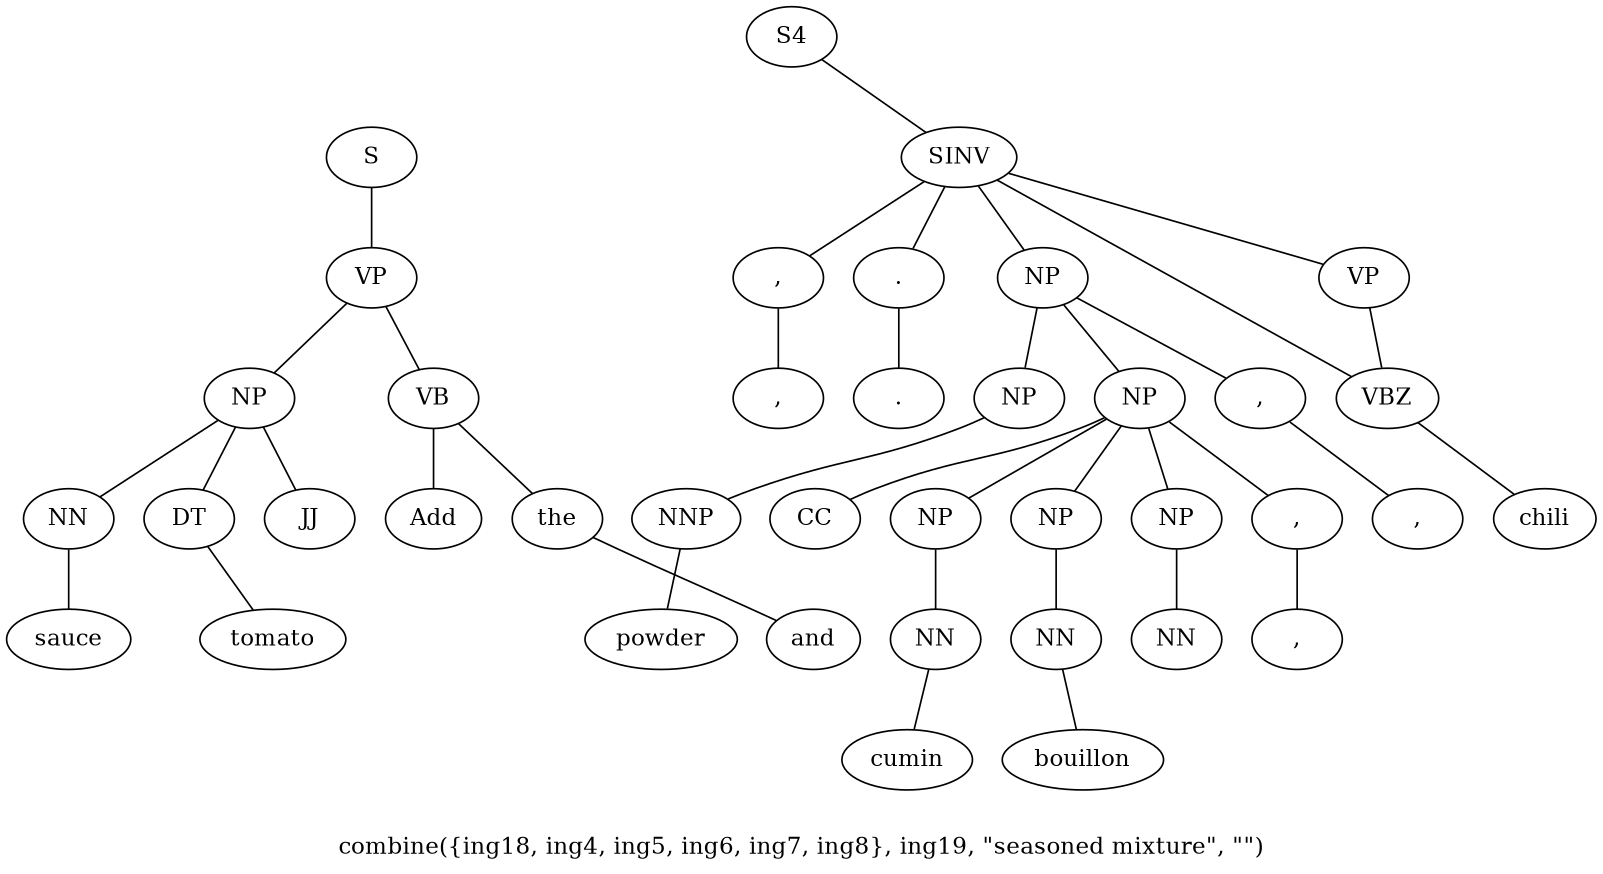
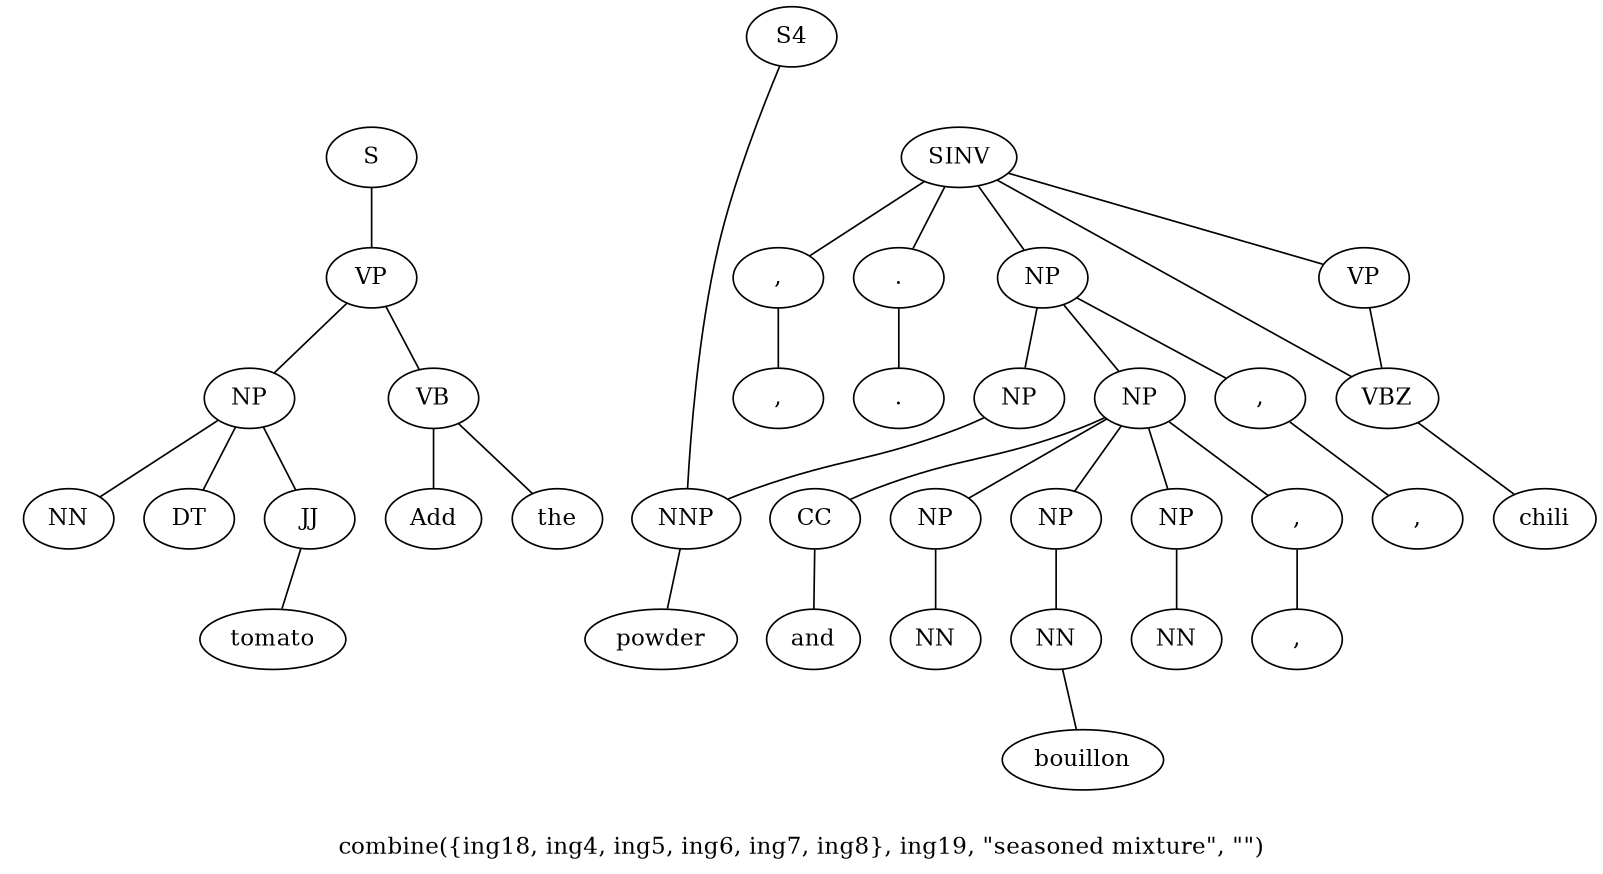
(874, 96) -> (713, 273)
(230, 578) -> (291, 579)
(684, 579) -> (814, 579)
(69, 639) -> none
(907, 760) -> none
